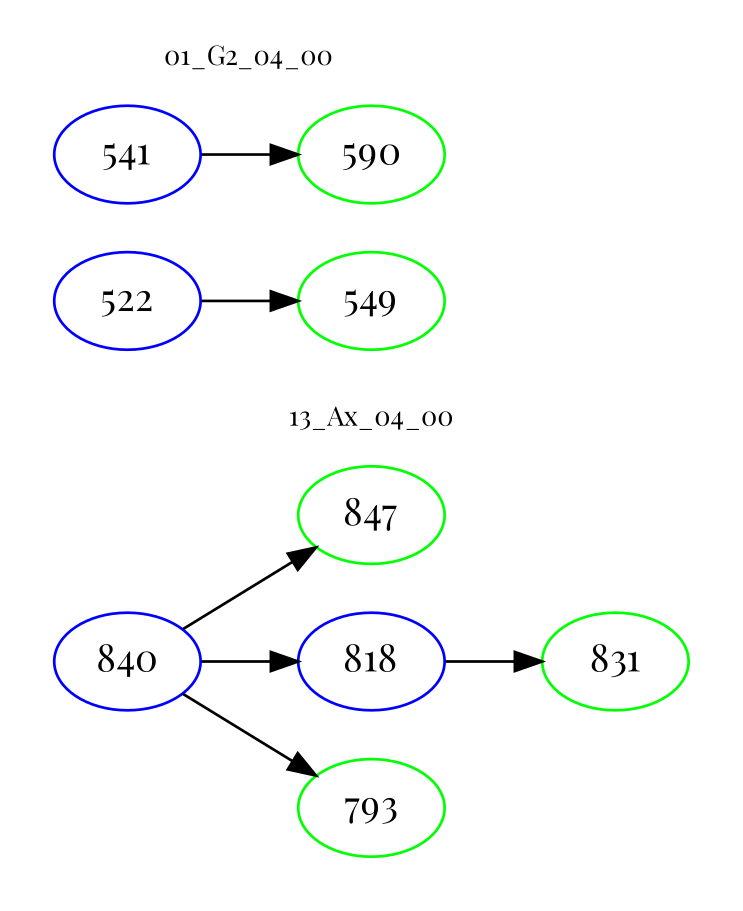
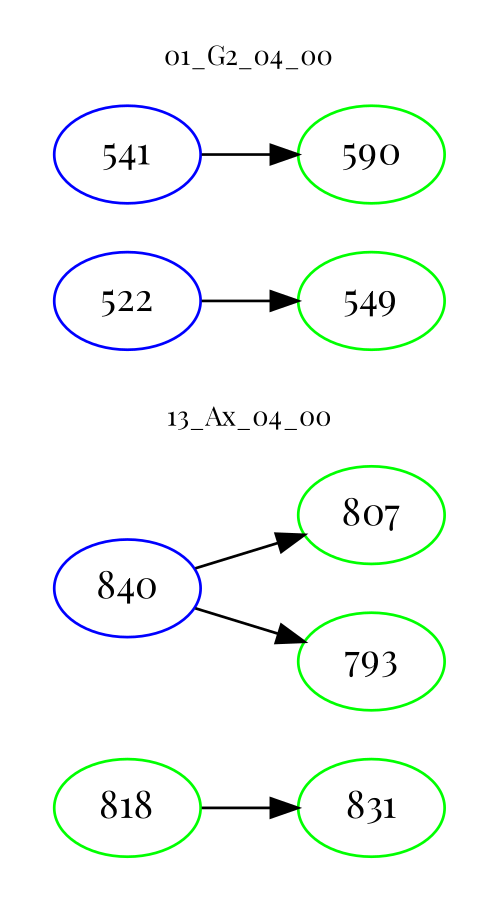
(371, 515) -> (371, 515)
(236, 662) -> none
(371, 662) -> (127, 808)
